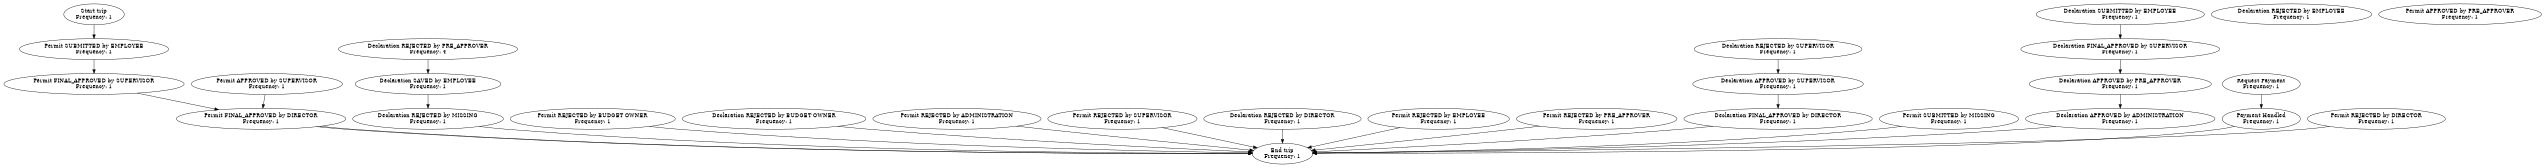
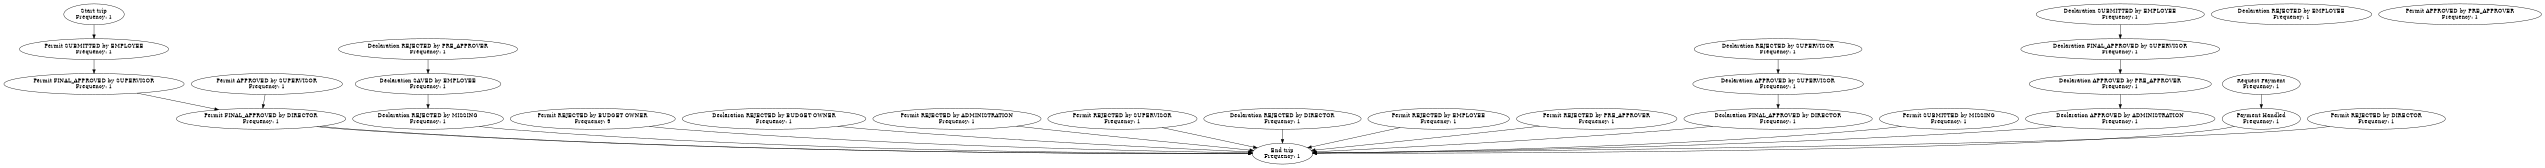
(428, 49) -> (428, 49)
(593, 119) -> (593, 119)
